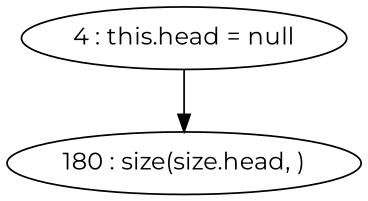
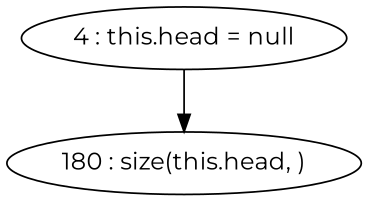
(184, 163) -> (184, 163)
